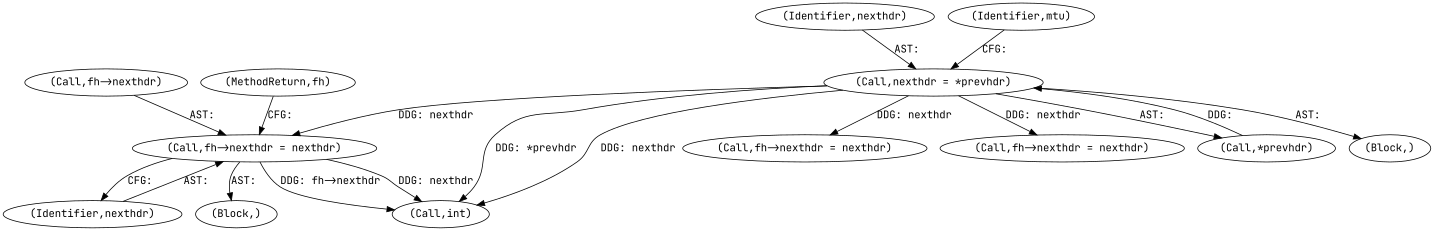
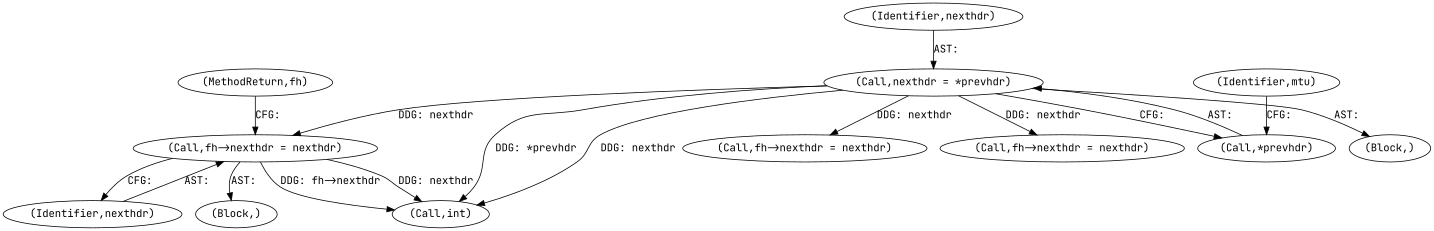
(981, 47) -> (1267, 112)
(106, 83) -> none
(1155, 115) -> (1155, 115)
(1223, 115) -> (1223, 115)
